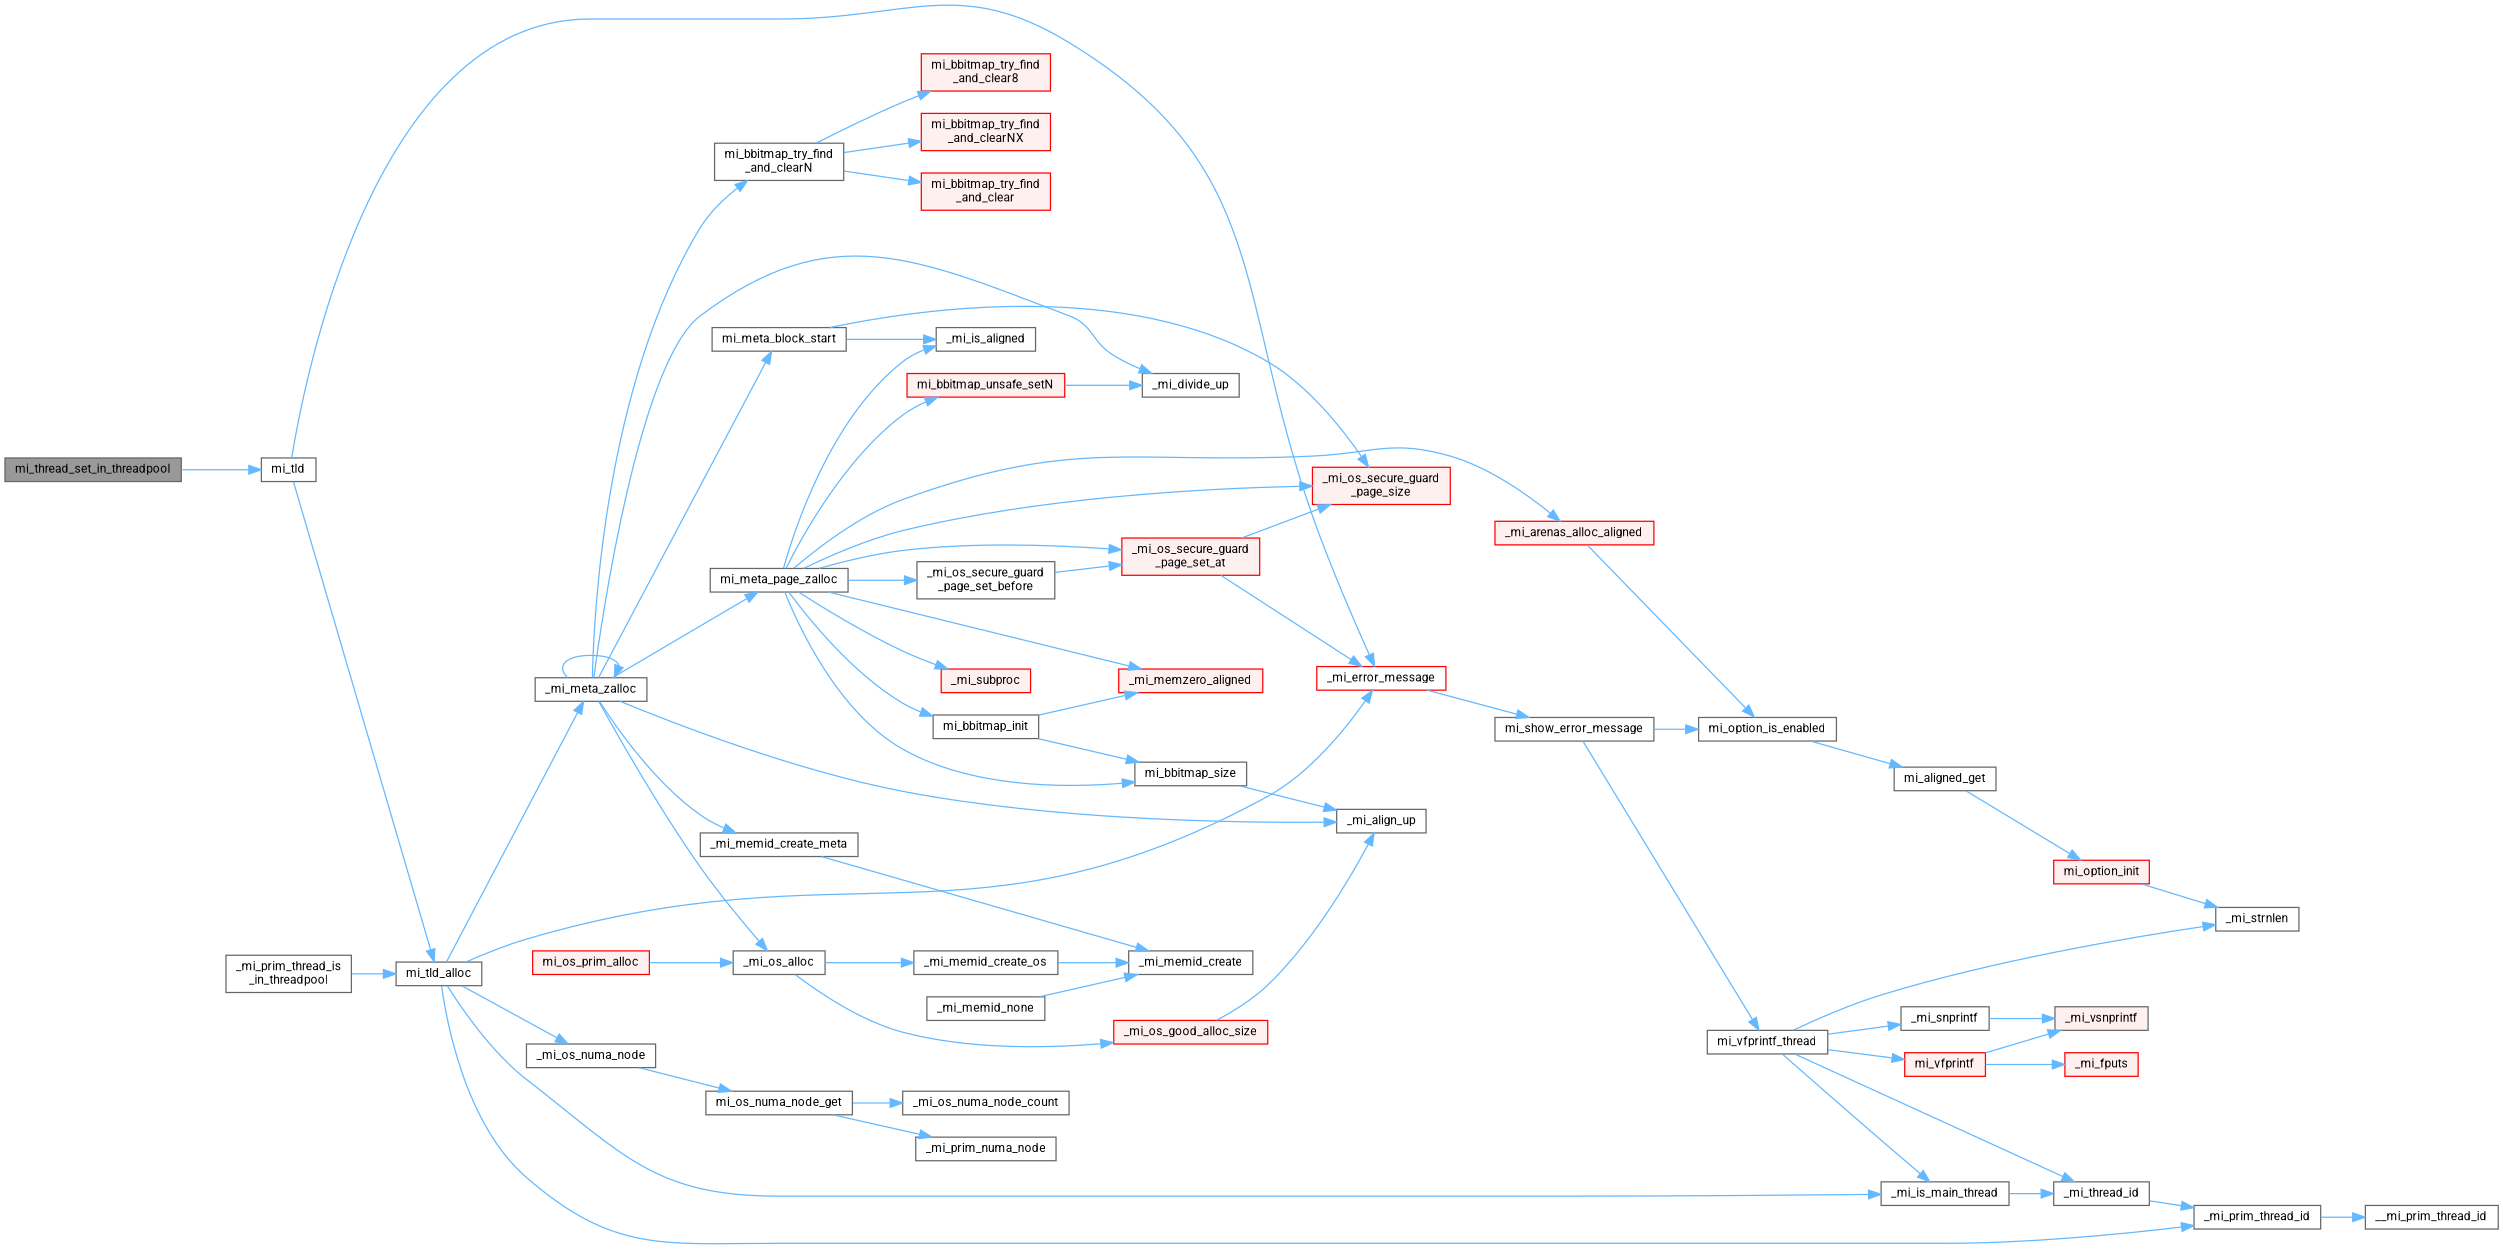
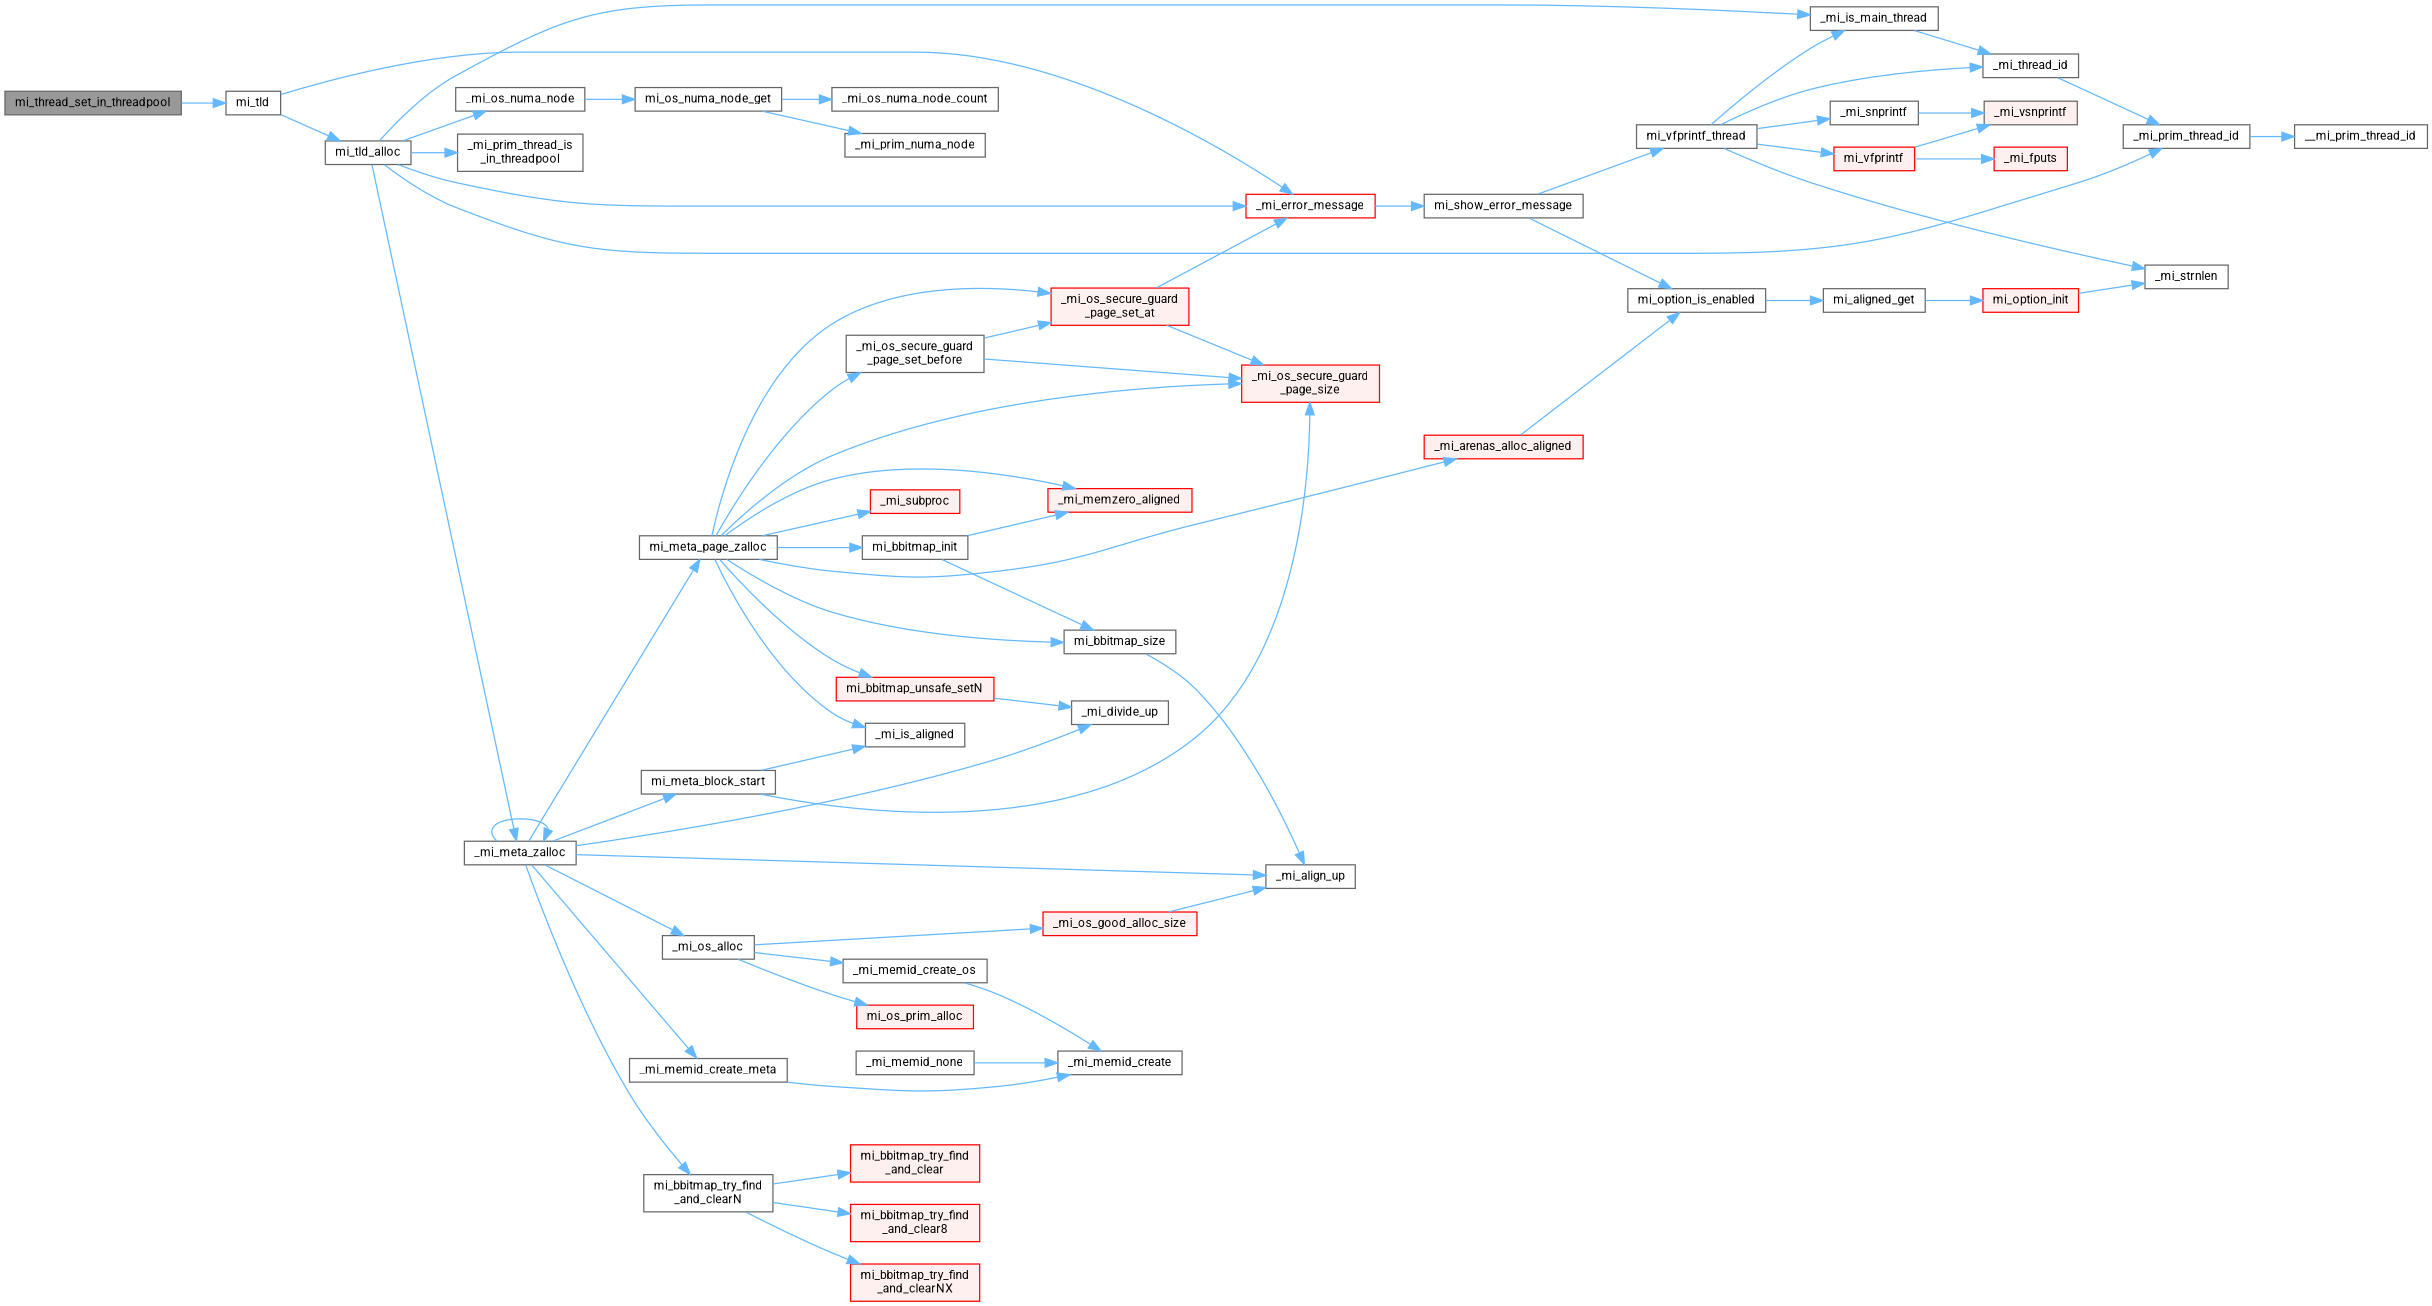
none -> (1107, 368)
(685, 963) -> (796, 982)
(367, 974) -> (428, 153)
